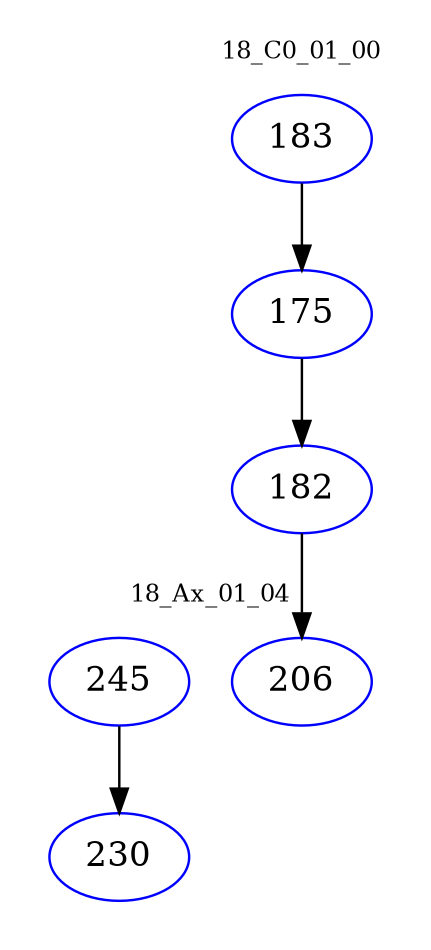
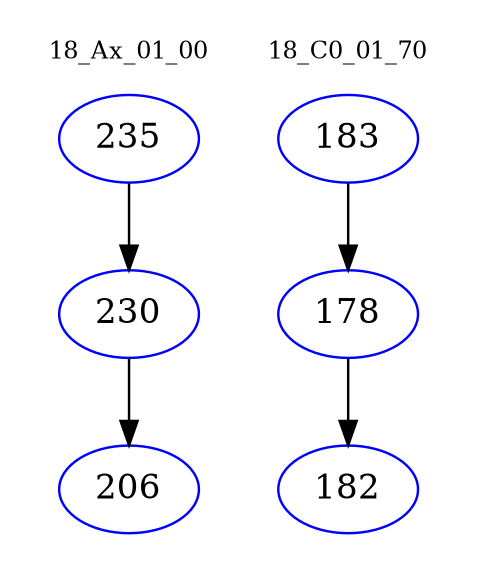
(302, 52) -> (348, 52)
(302, 314) -> (348, 314)
(302, 587) -> (129, 390)
(211, 595) -> (129, 52)
(119, 682) -> (129, 139)
